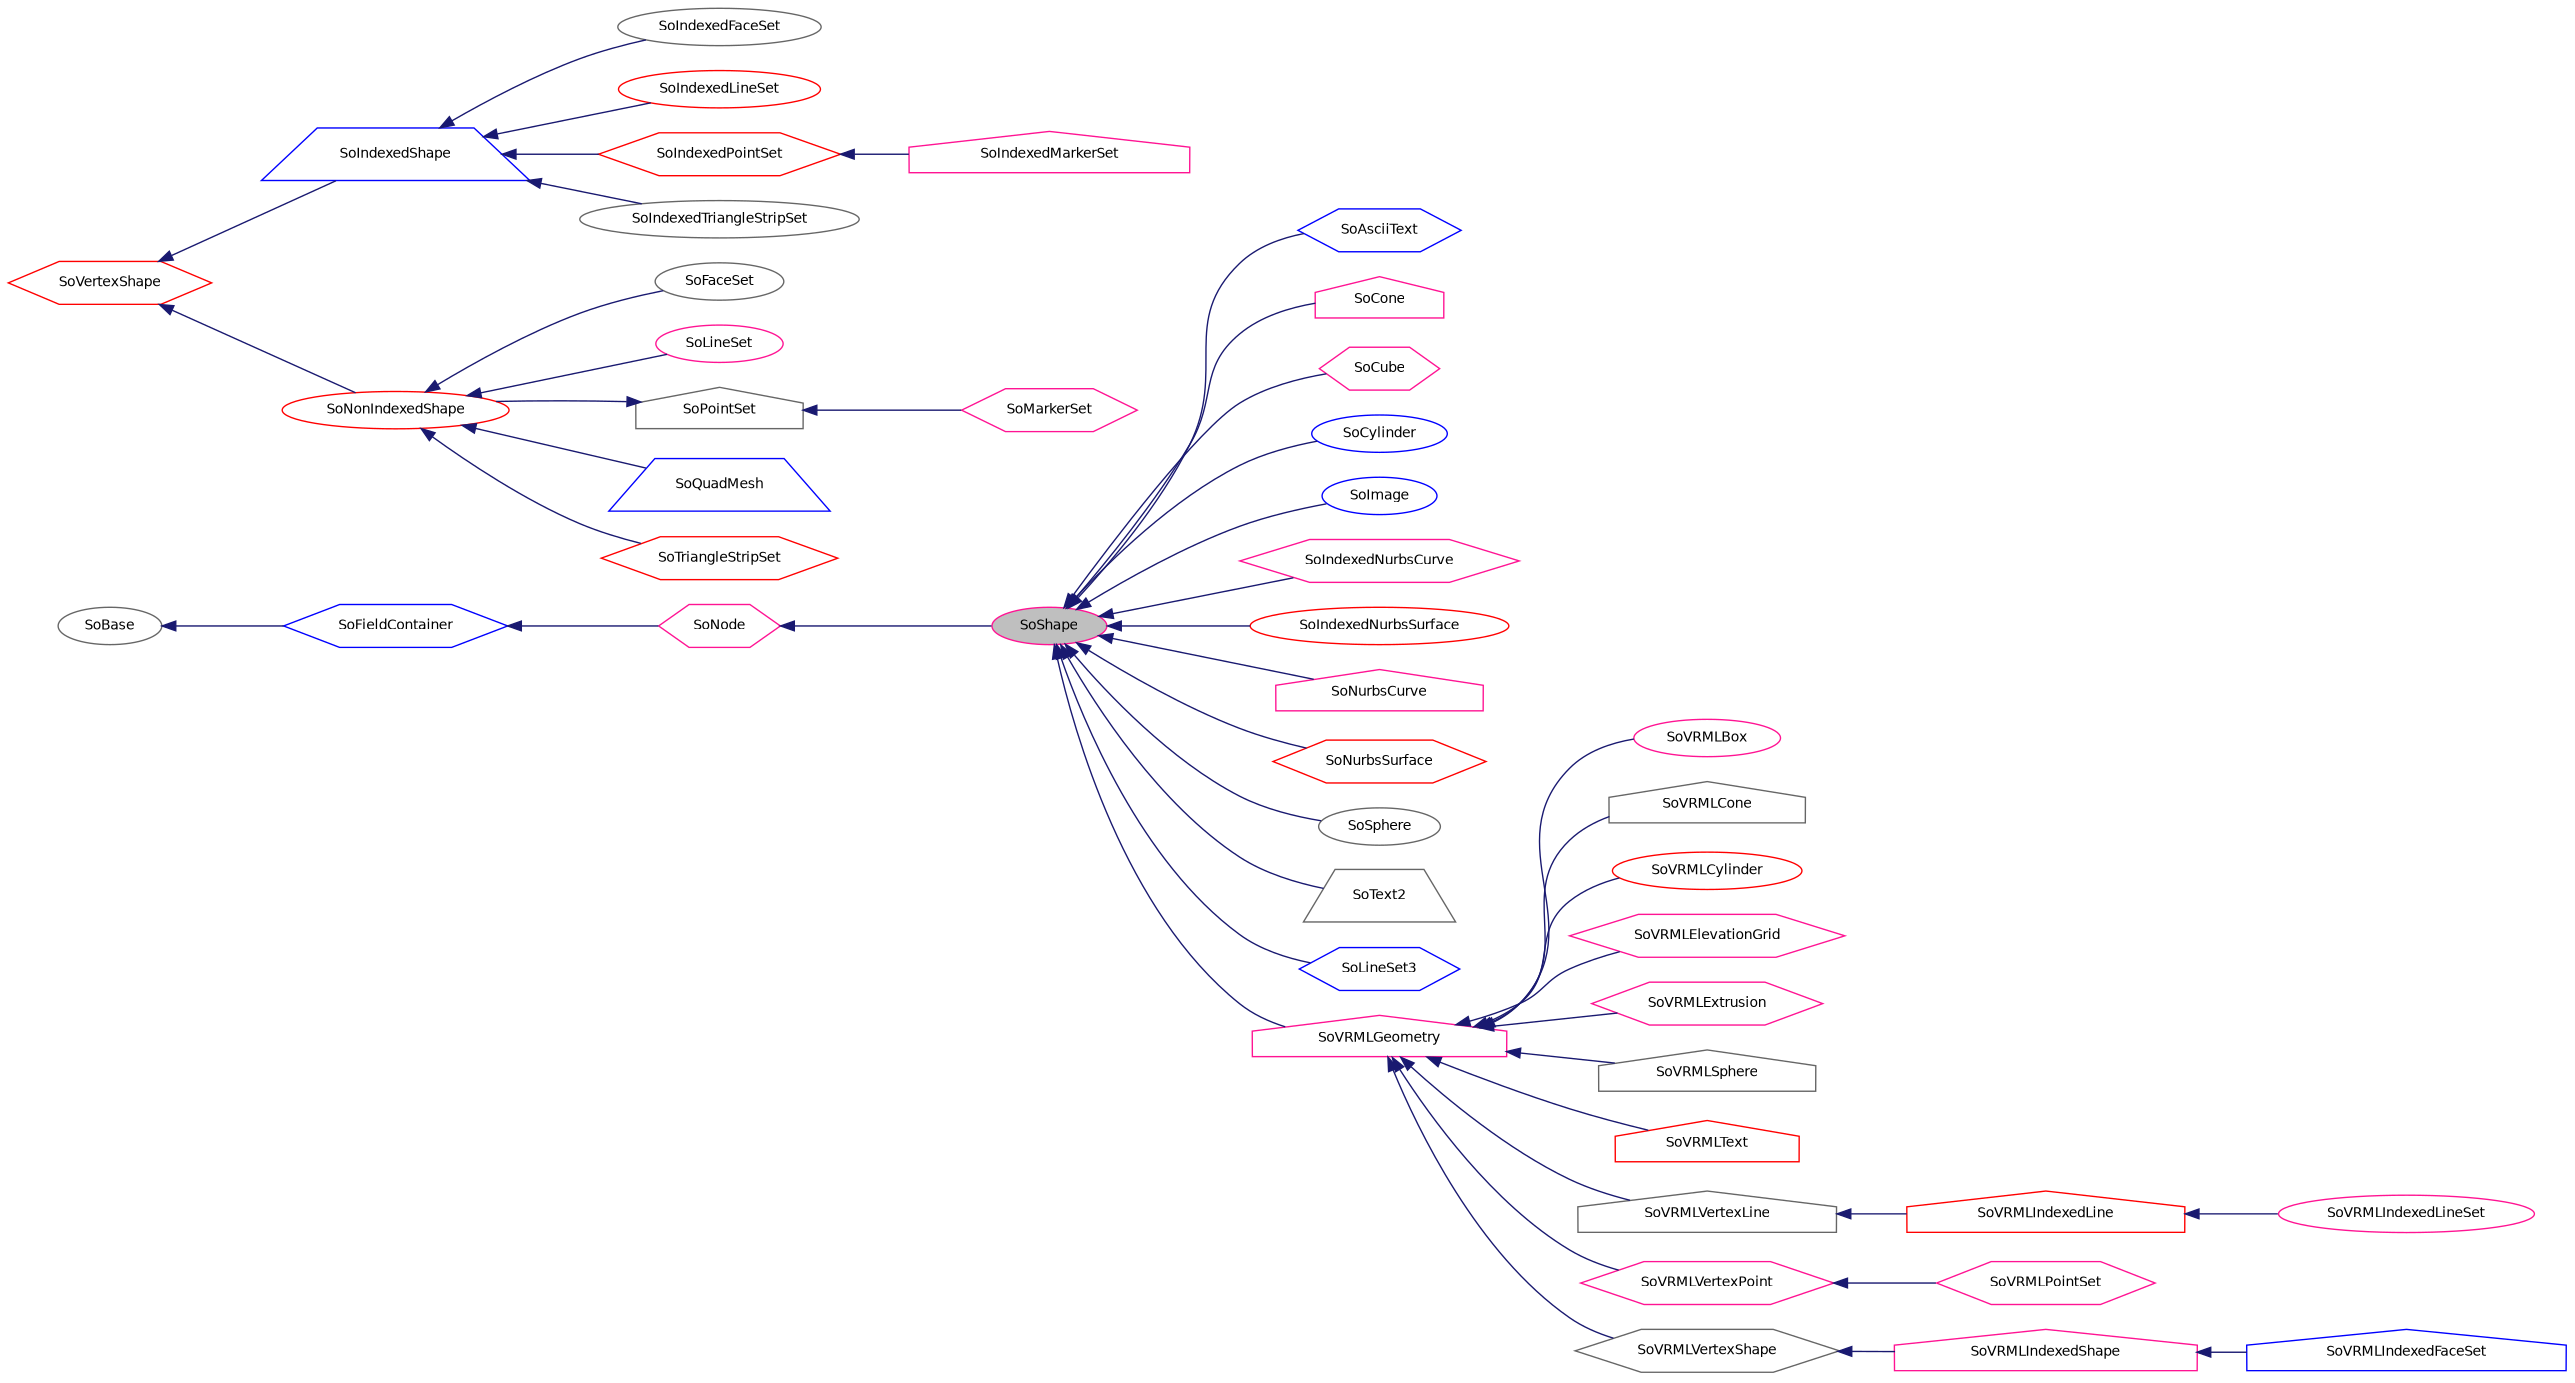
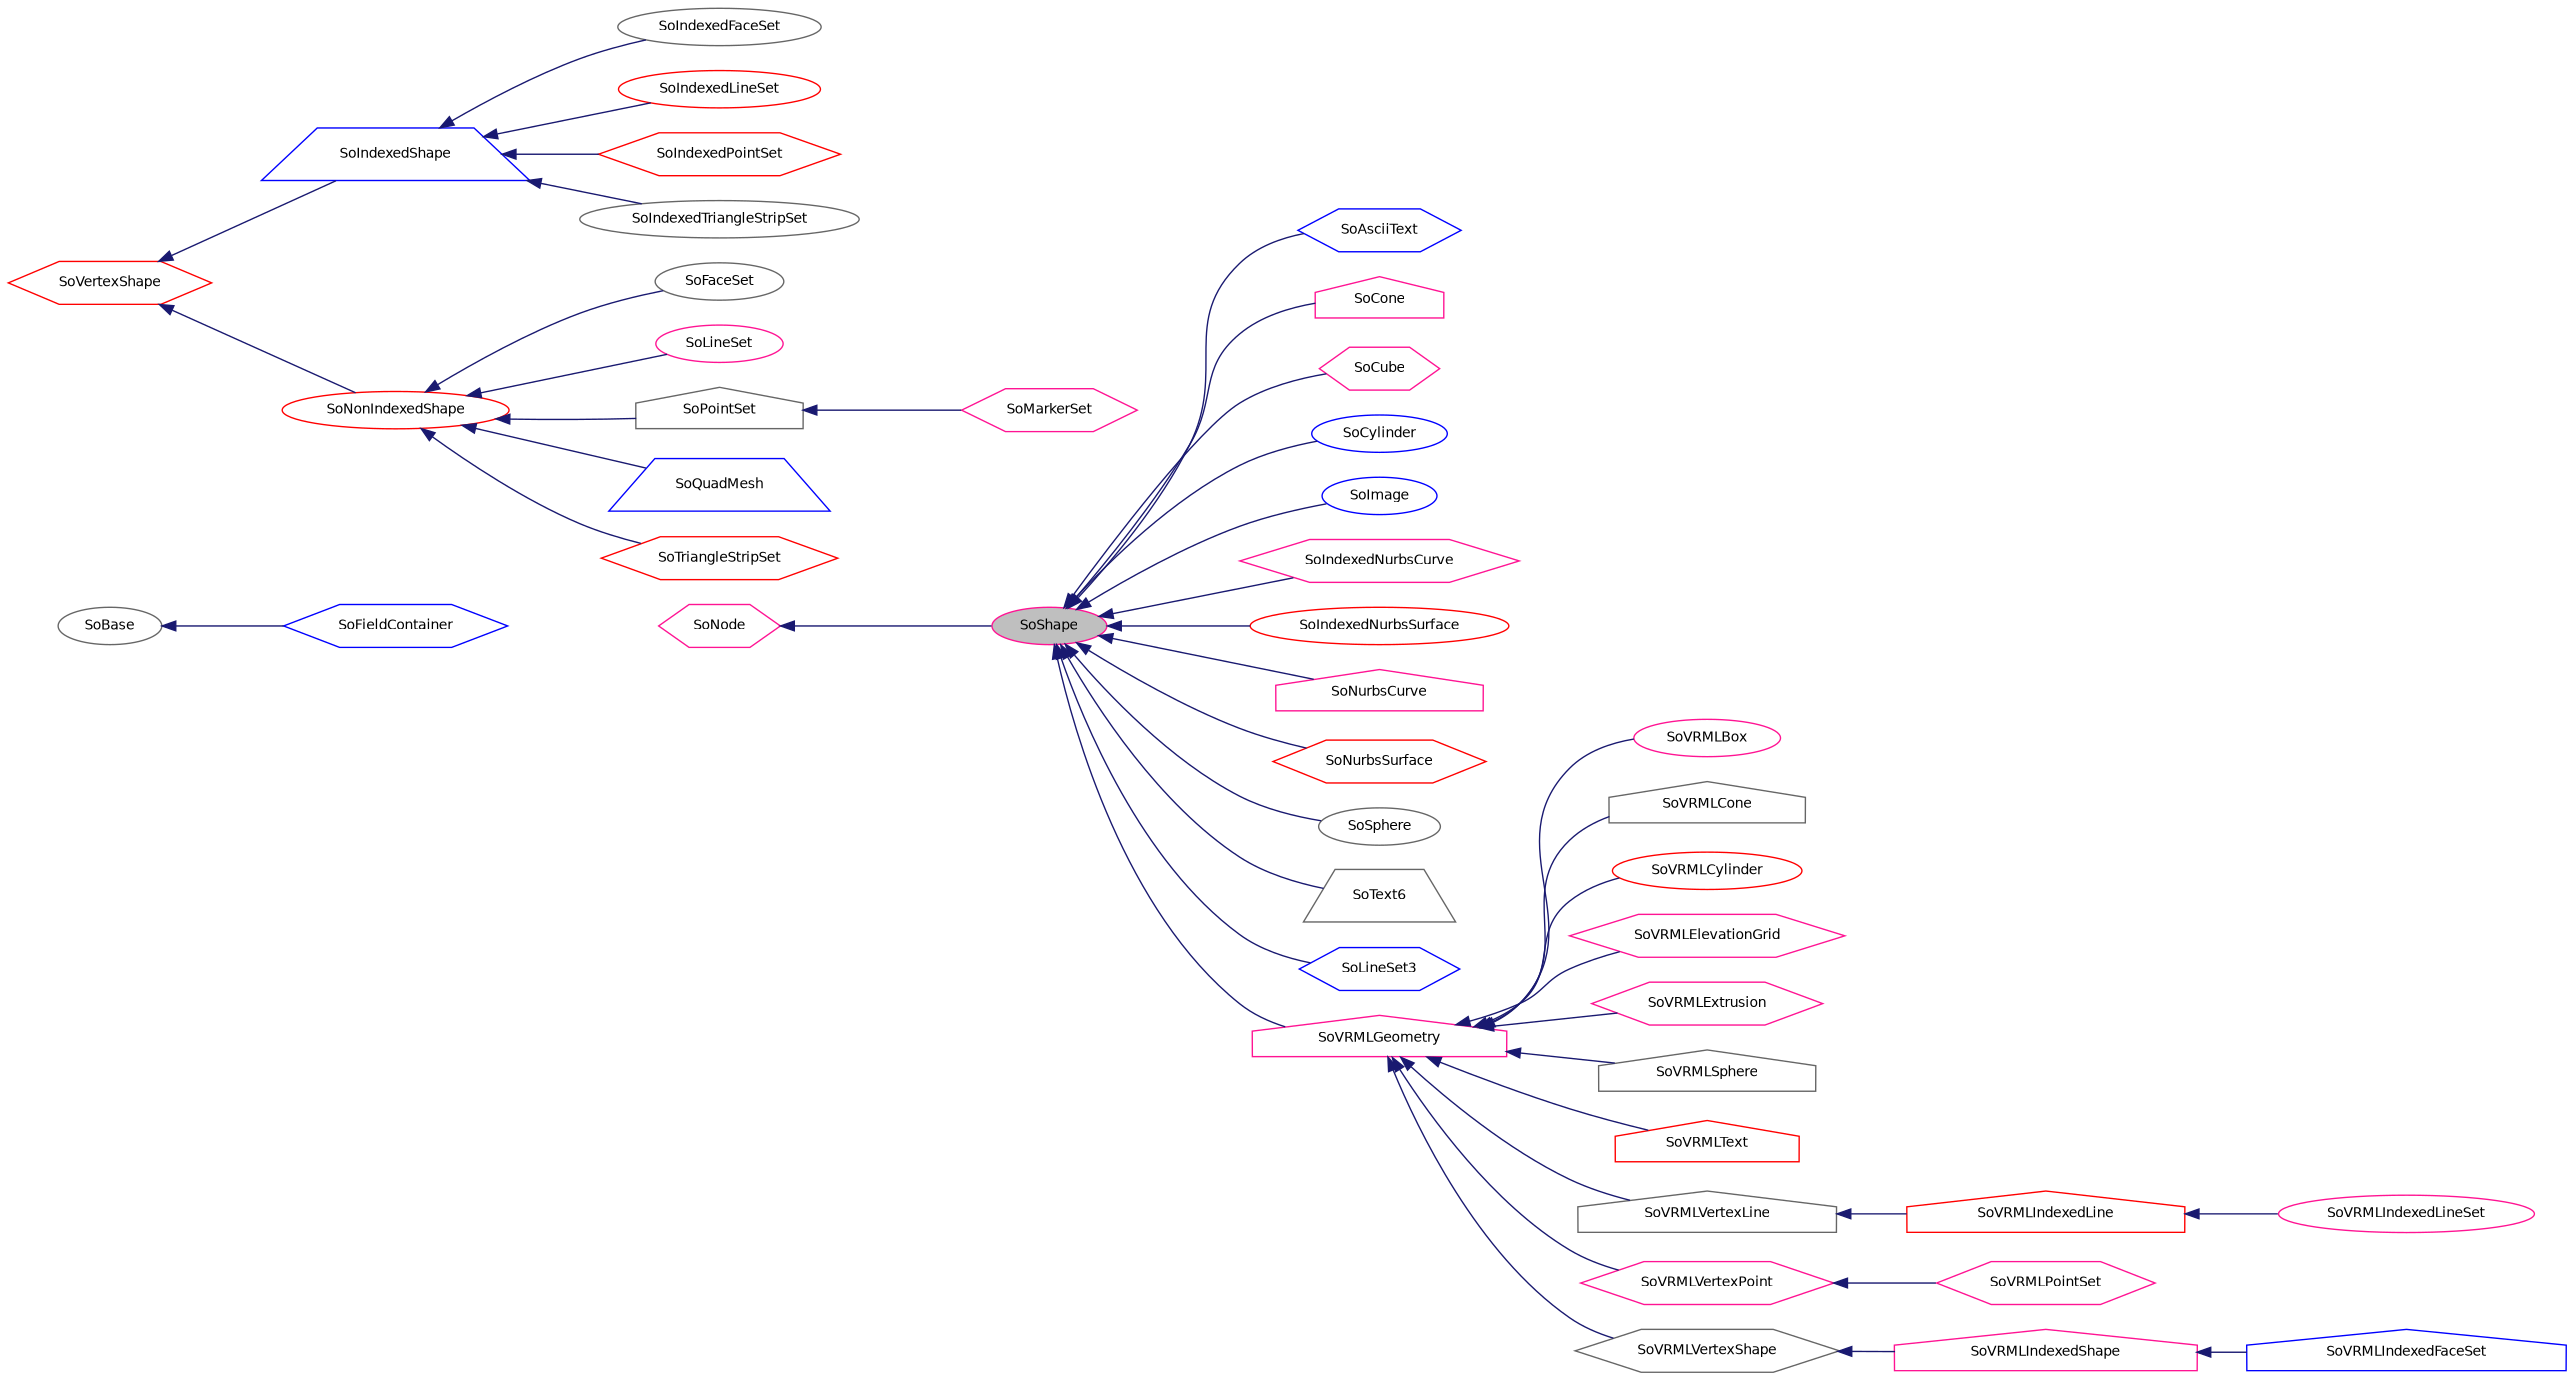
(1049, 154) -> none
(561, 401) -> (573, 419)
(590, 626) -> none
(1380, 896) -> (1380, 896)
